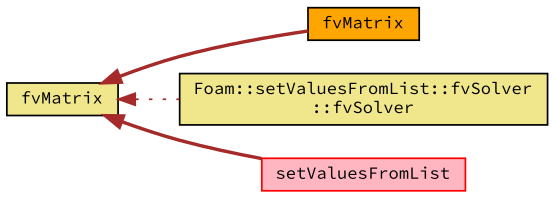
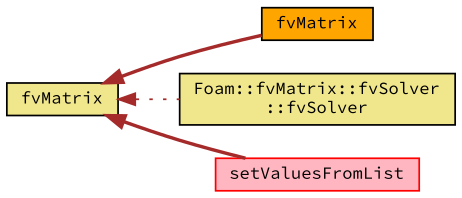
(364, 99) -> (317, 99)
